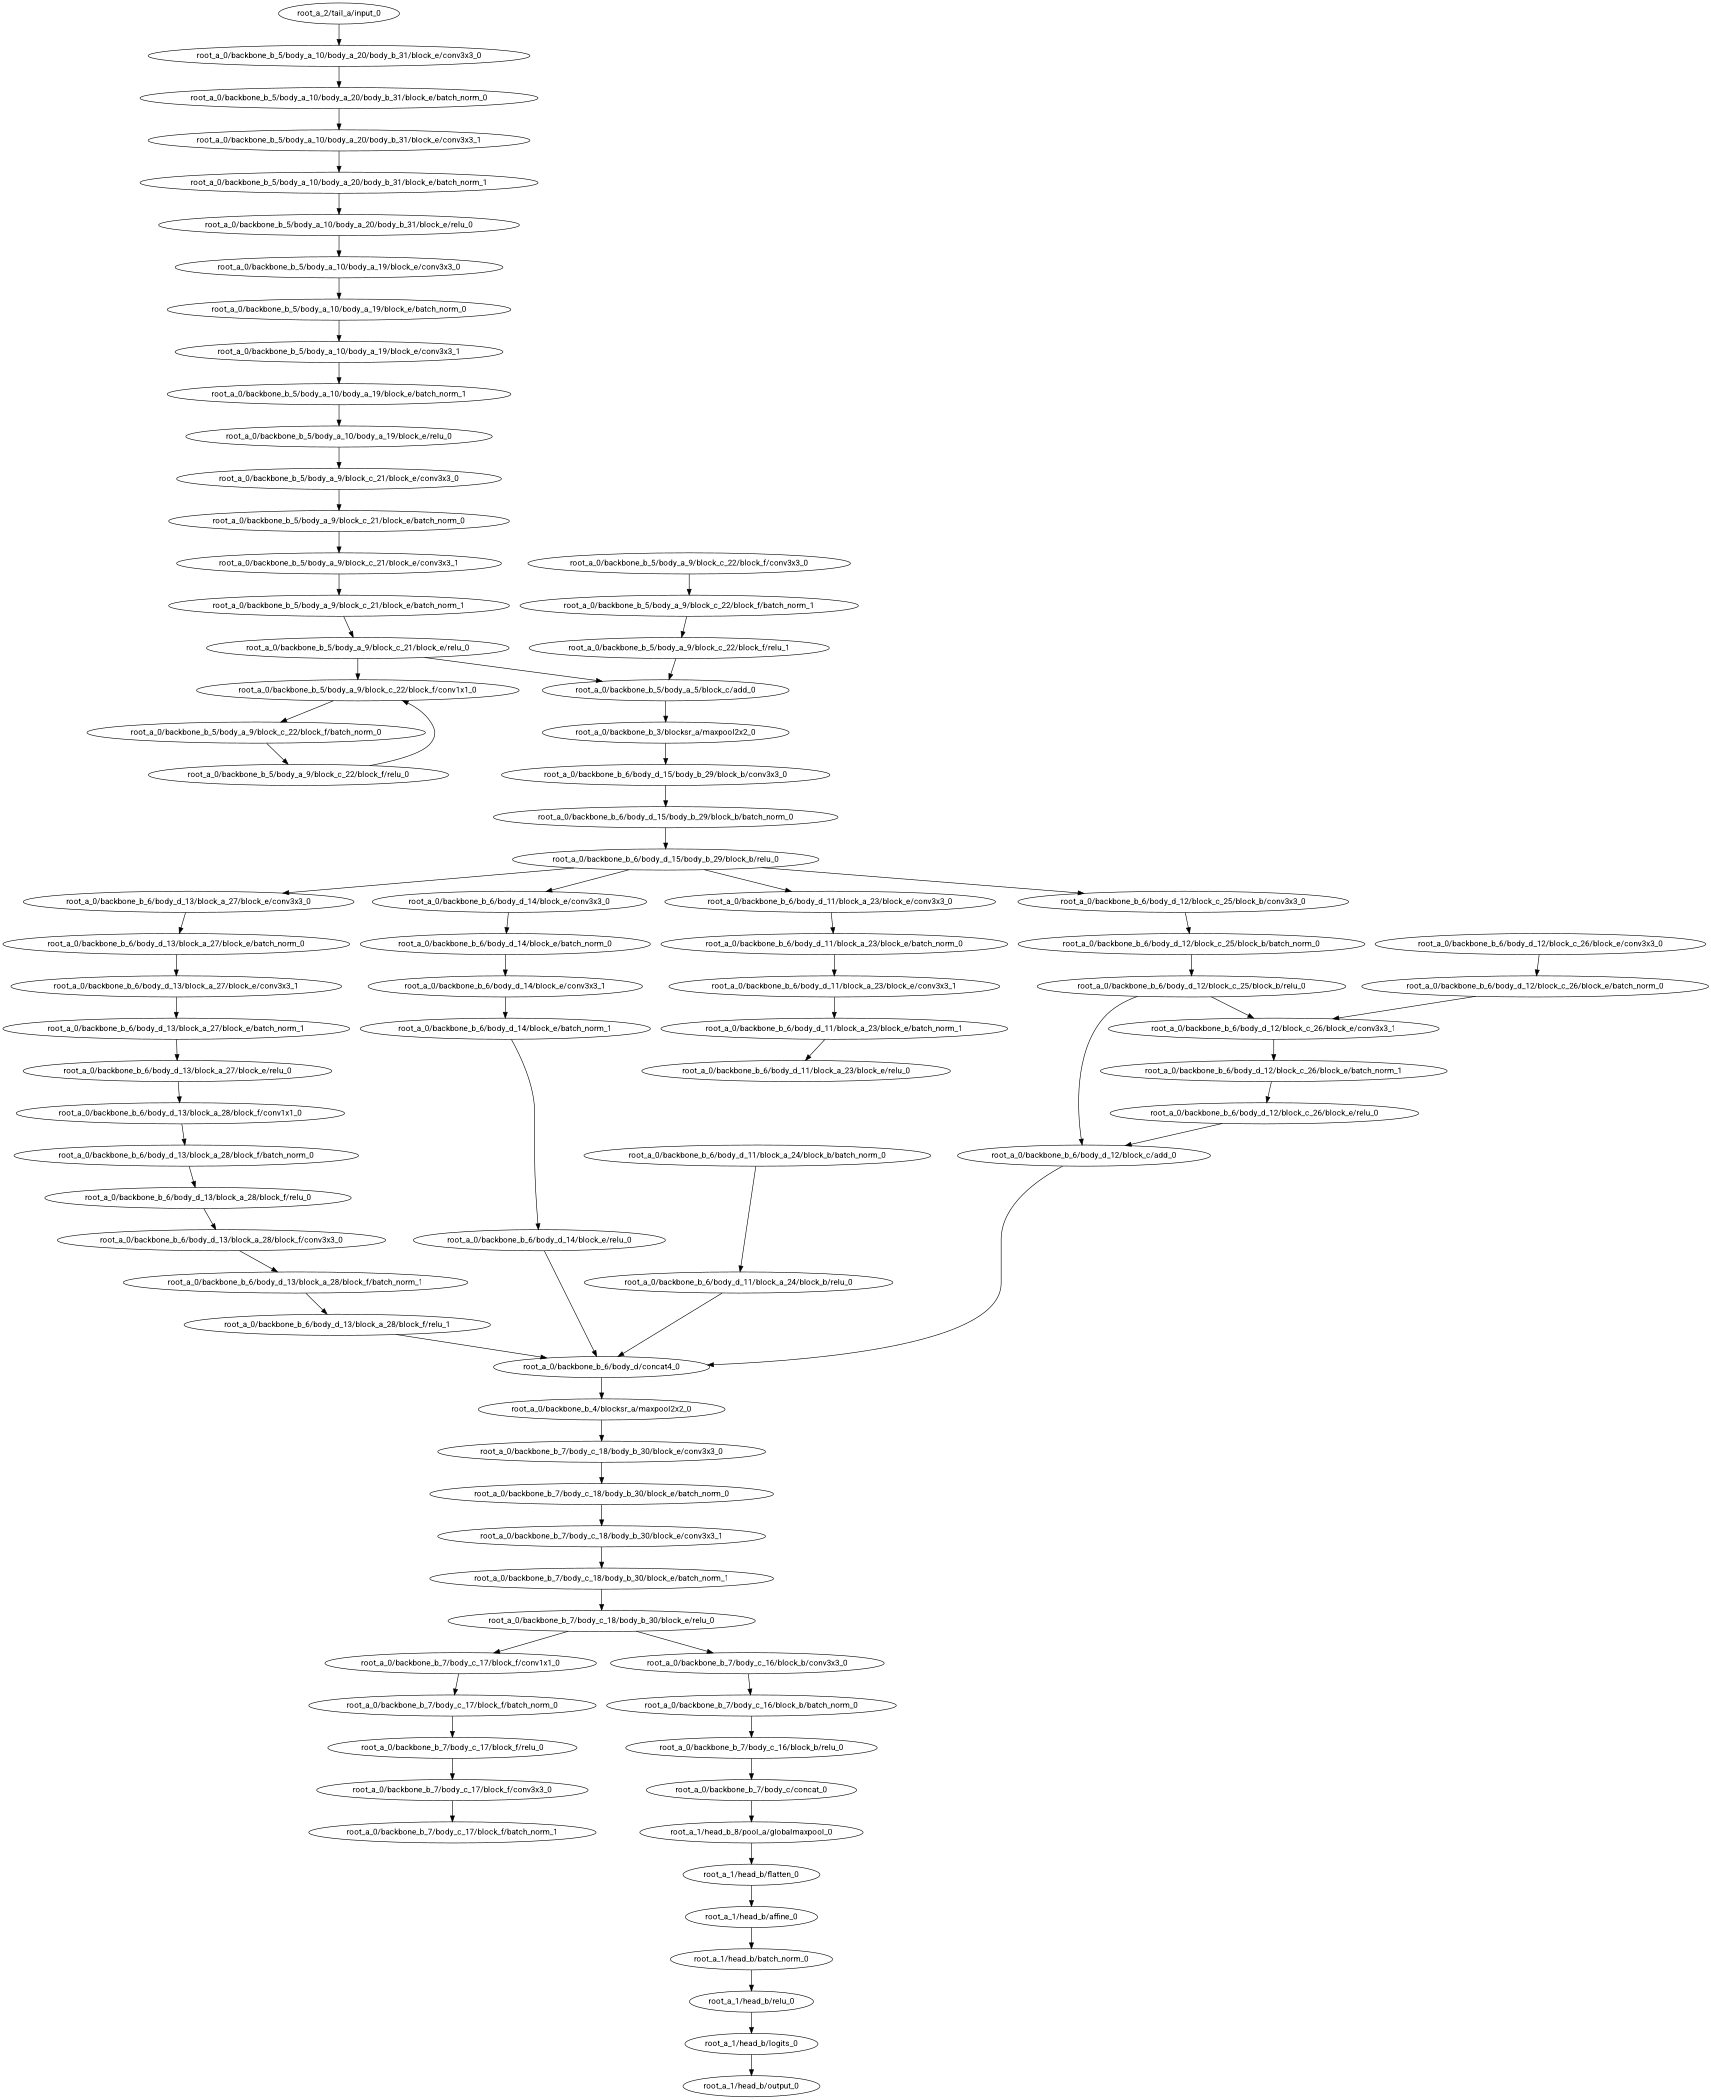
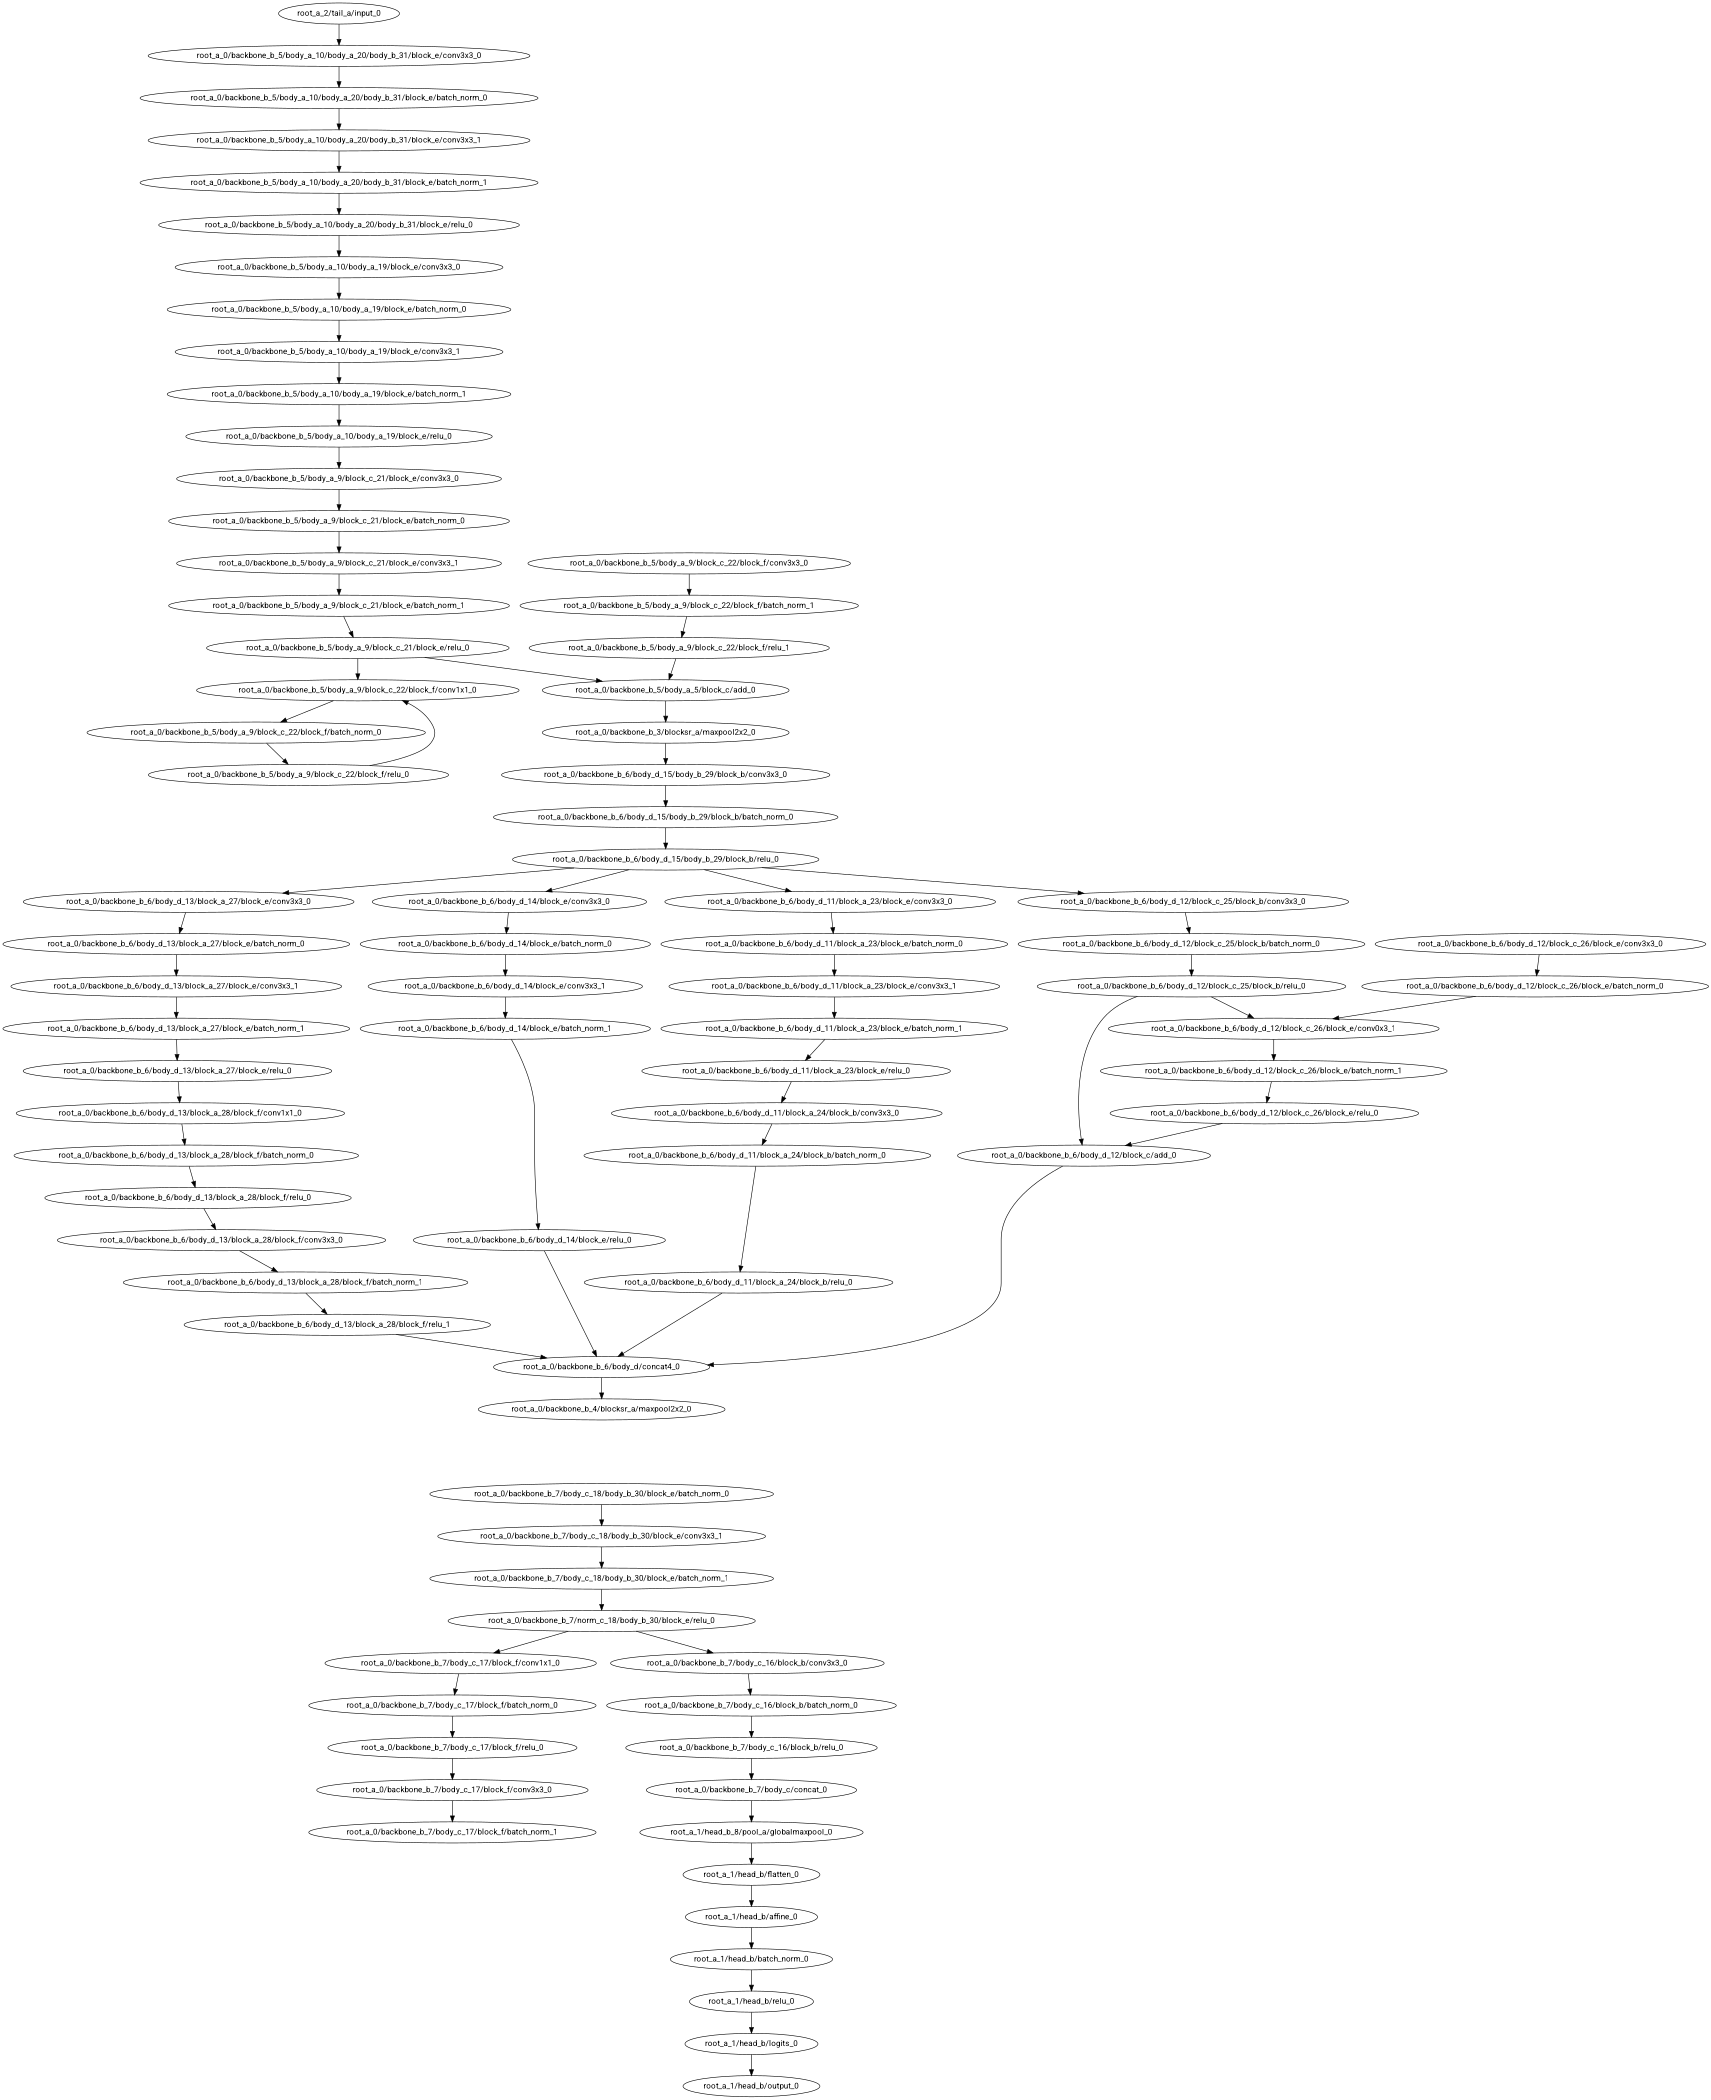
(1274, 1029) -> (1274, 1029)
none -> (777, 1113)
(602, 1452) -> none
(602, 1621) -> (602, 1621)
